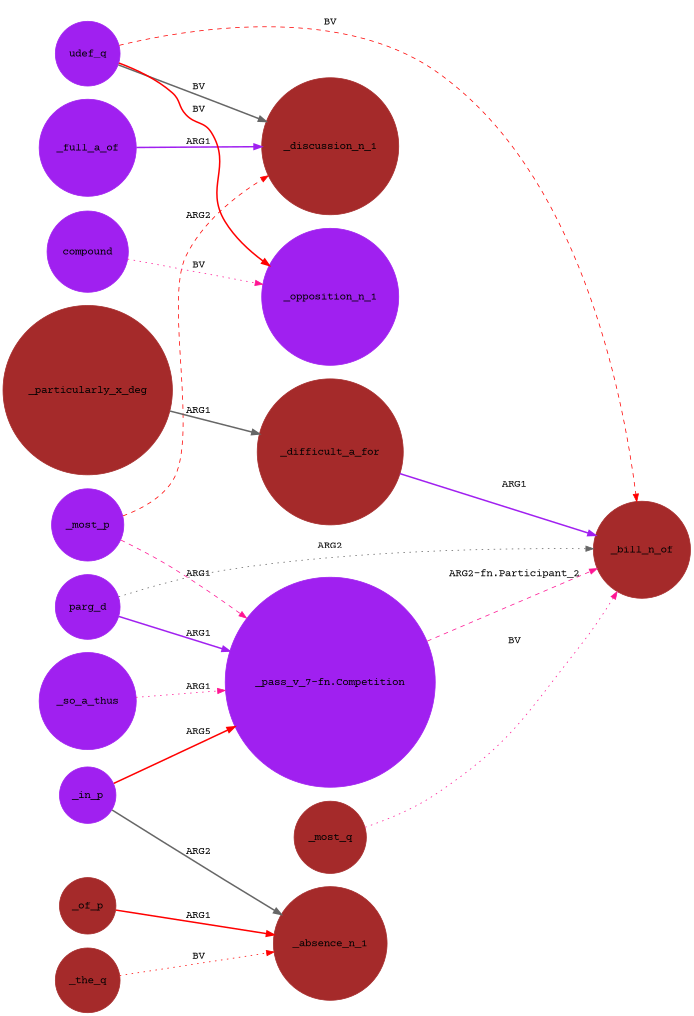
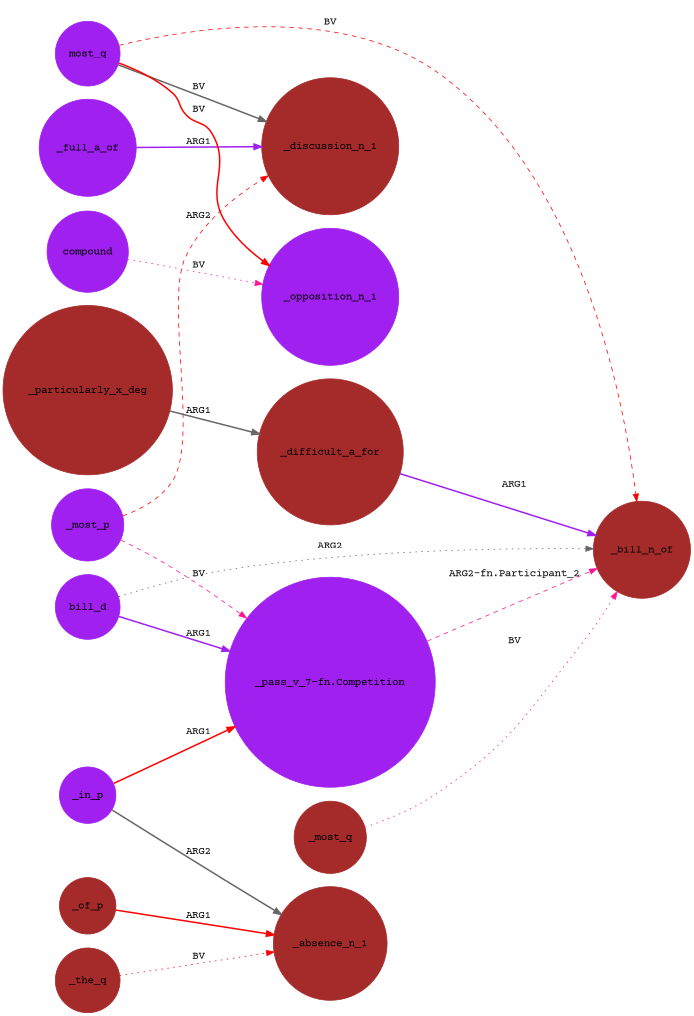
(88, 54) -> (88, 54)
(199, 573) -> (199, 573)
(88, 607) -> (88, 607)
(88, 701) -> none
(199, 732) -> (199, 732)
